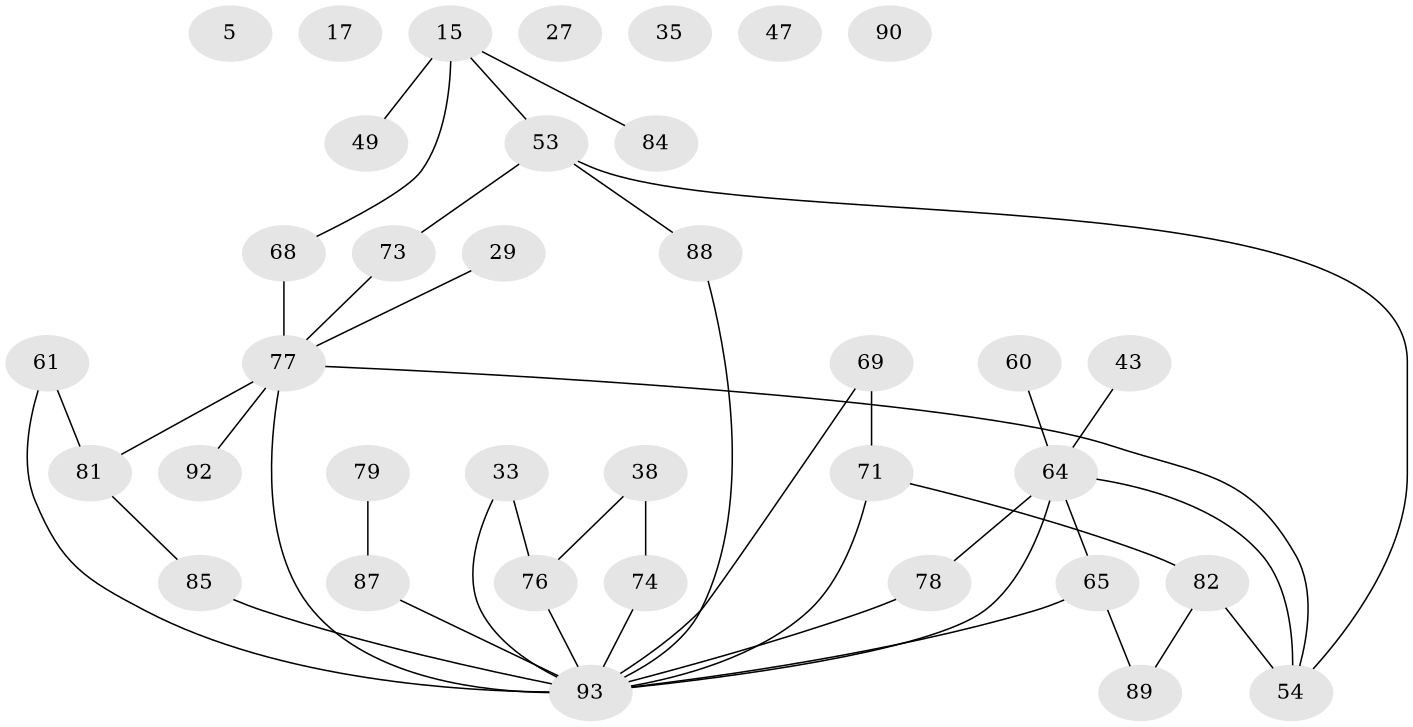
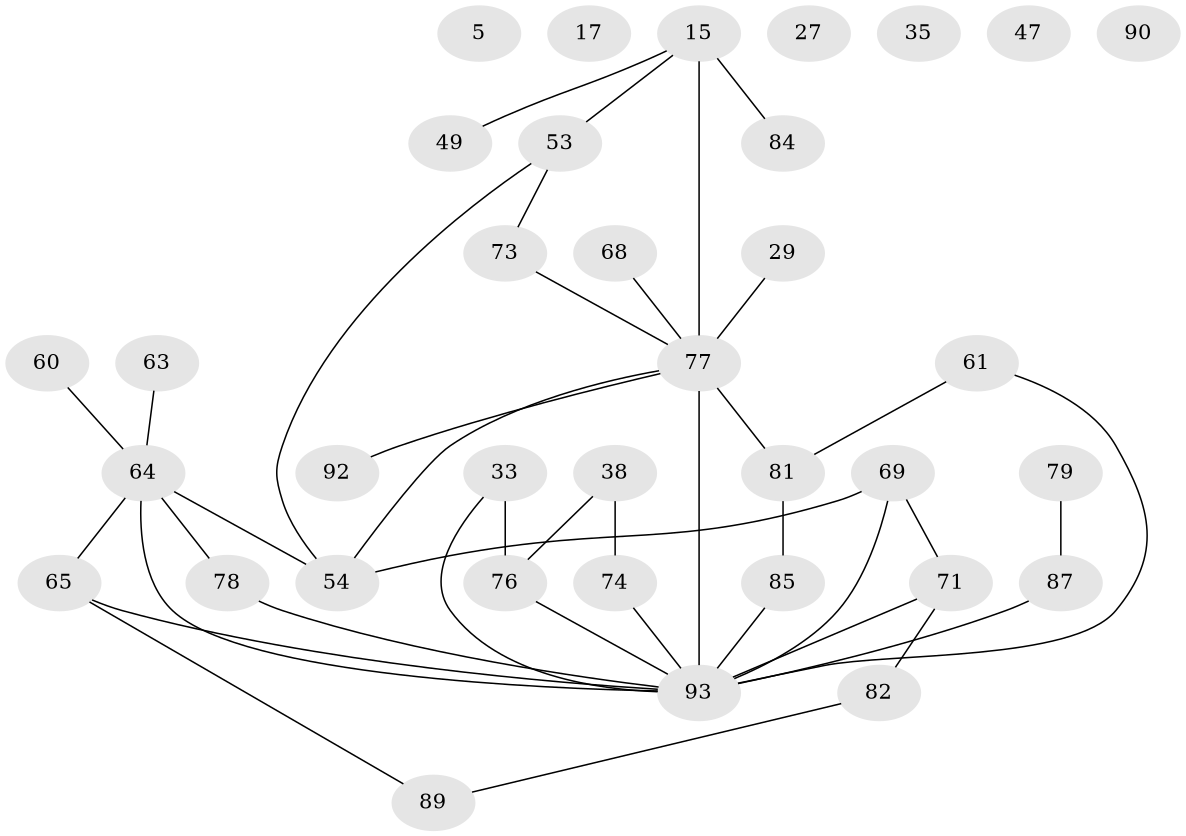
(418, 174) -> (699, 198)
(701, 253) -> none
(1130, 363) -> (157, 363)
(1249, 638) -> (632, 536)
